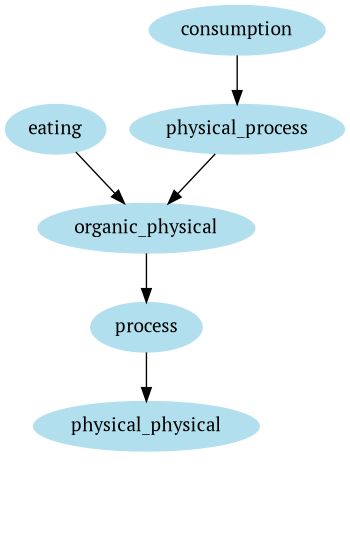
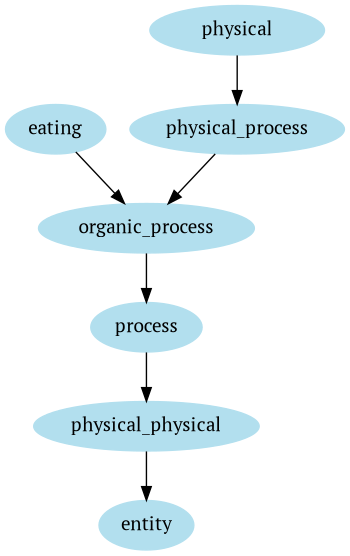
(237, 30) -> (237, 30)
(146, 228) -> (146, 228)
none -> (146, 525)
